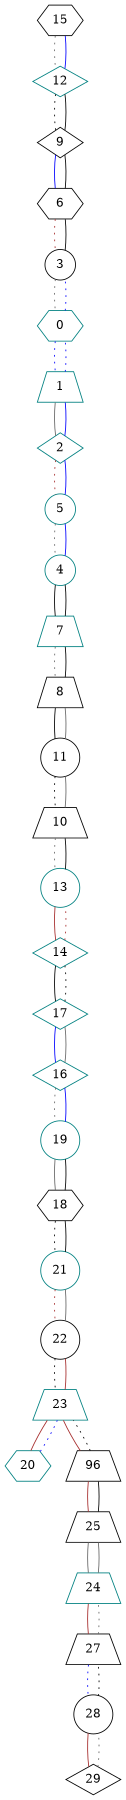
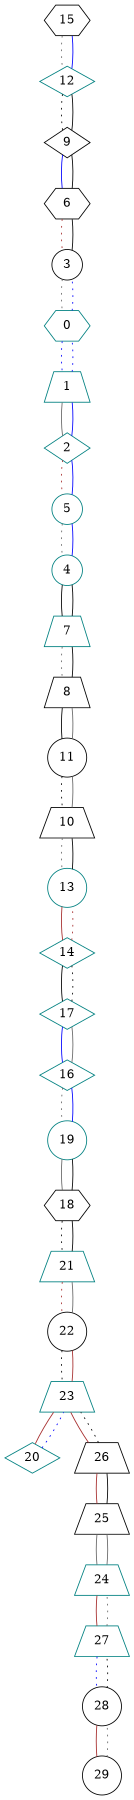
(60, 1271) -> (67, 1267)
(28, 1466) -> (32, 1458)
(93, 1466) -> (102, 1458)
(93, 1649) -> (102, 1641)
(93, 1780) -> (102, 1776)
